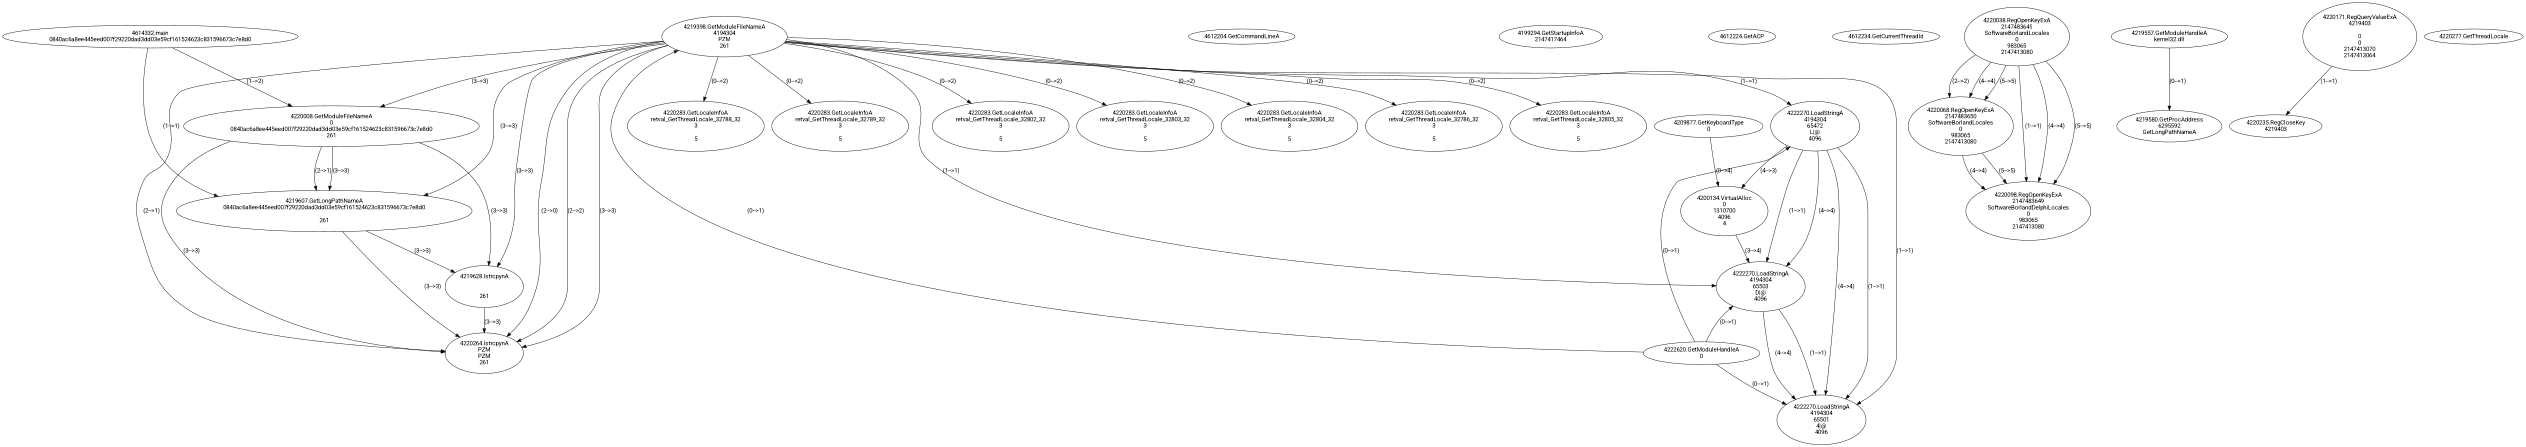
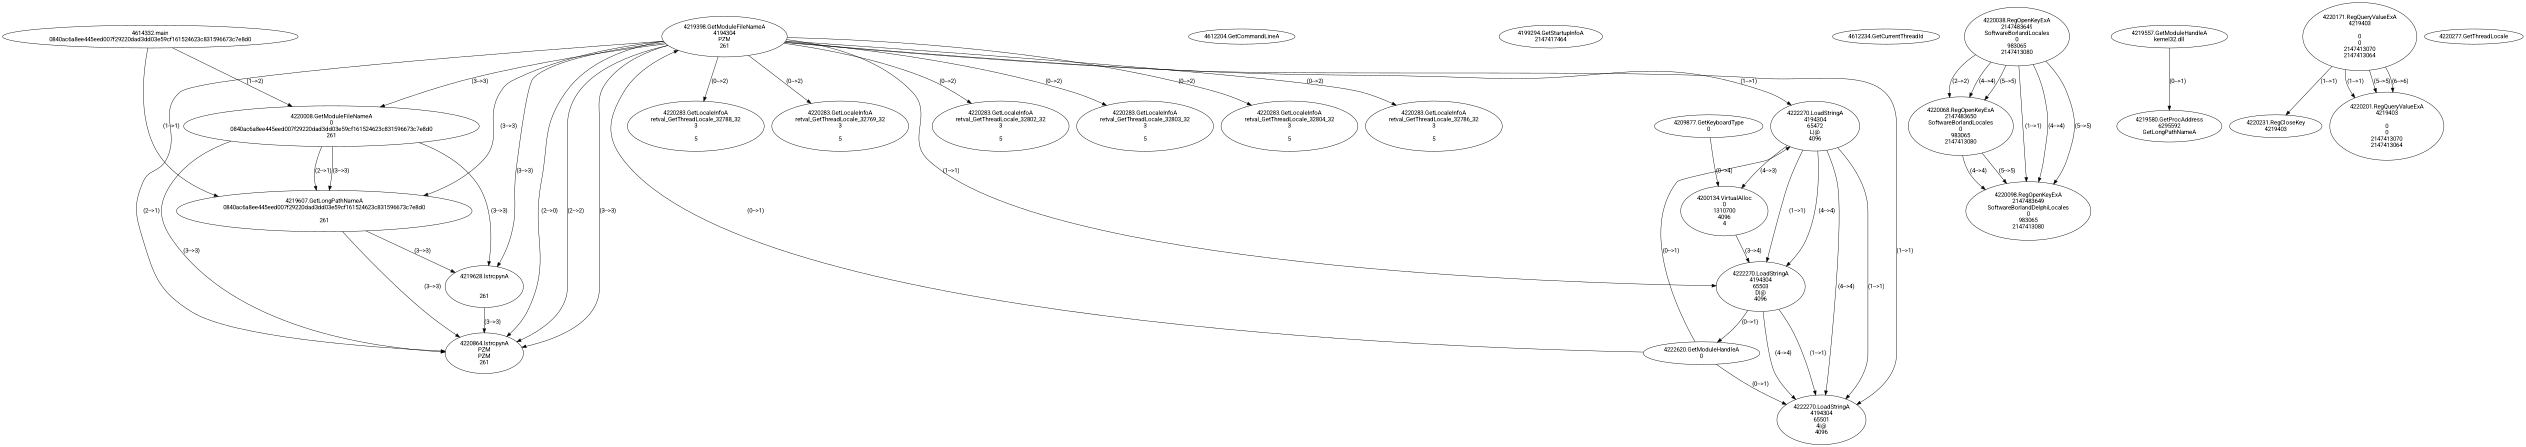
(1742, 37) -> none
(840, 126) -> (840, 126)
(1578, 126) -> none
(2276, 126) -> (2276, 126)
none -> (2387, 126)
(1716, 324) -> (1736, 326)
(484, 353) -> (484, 353)
